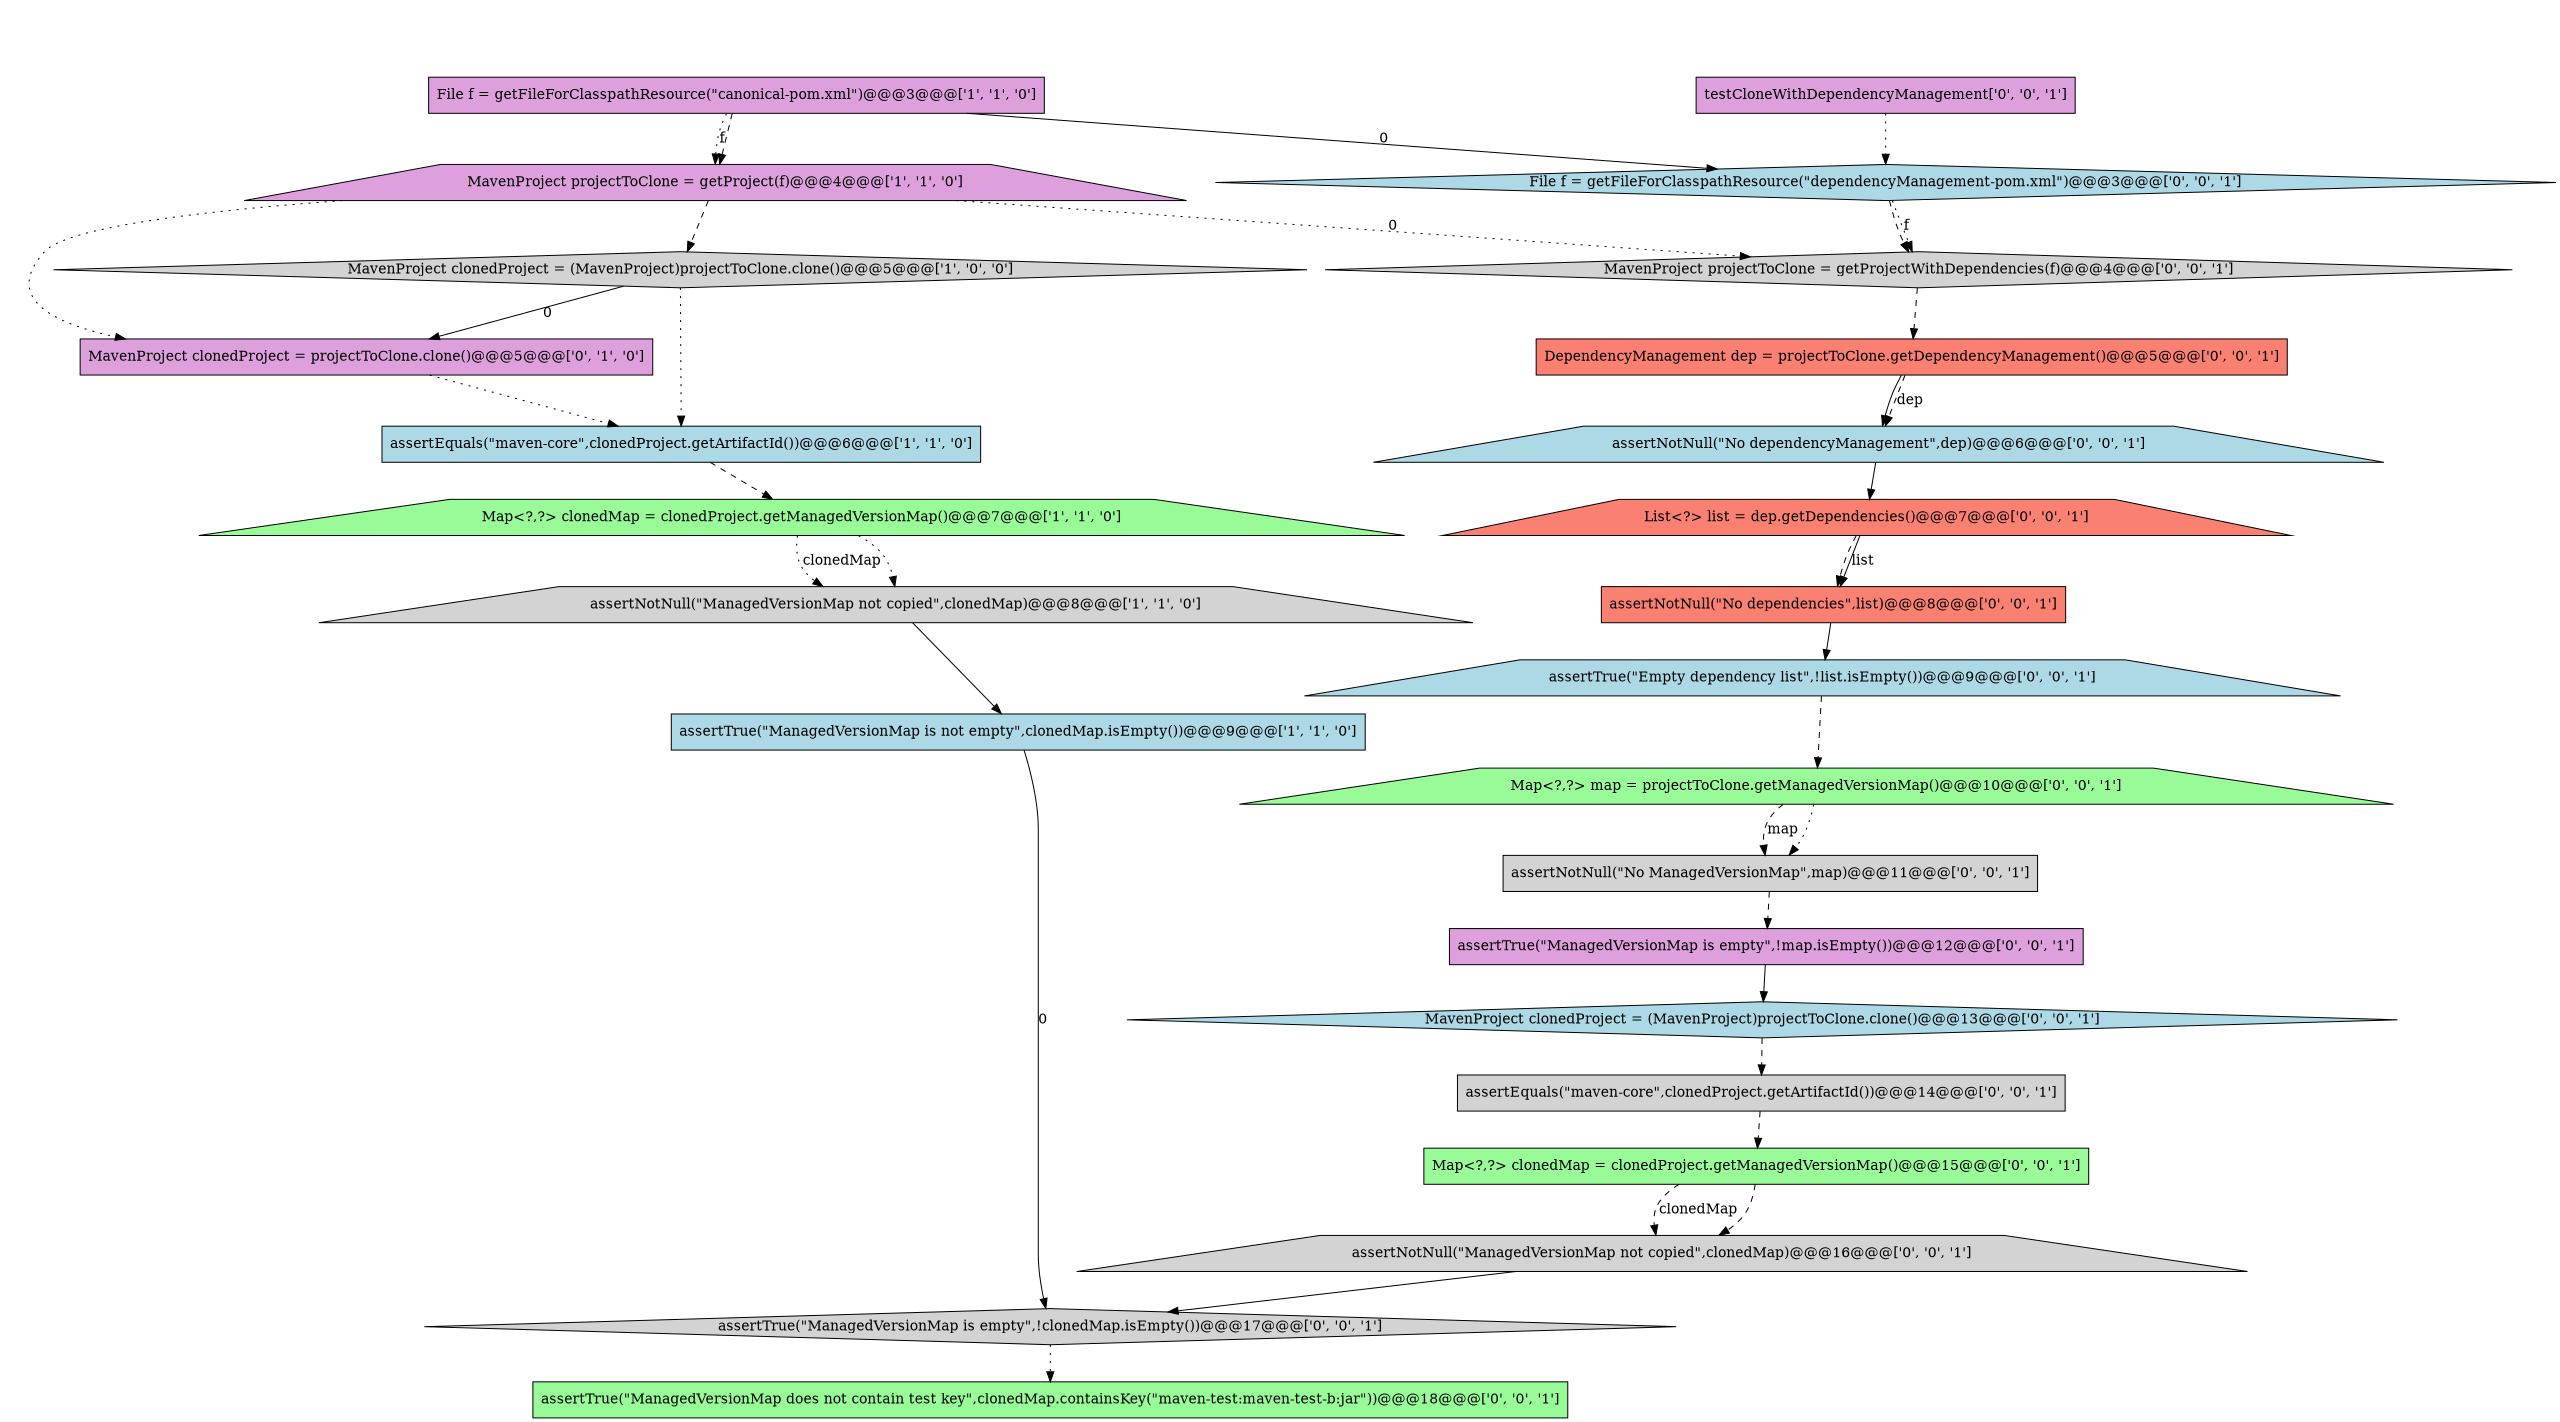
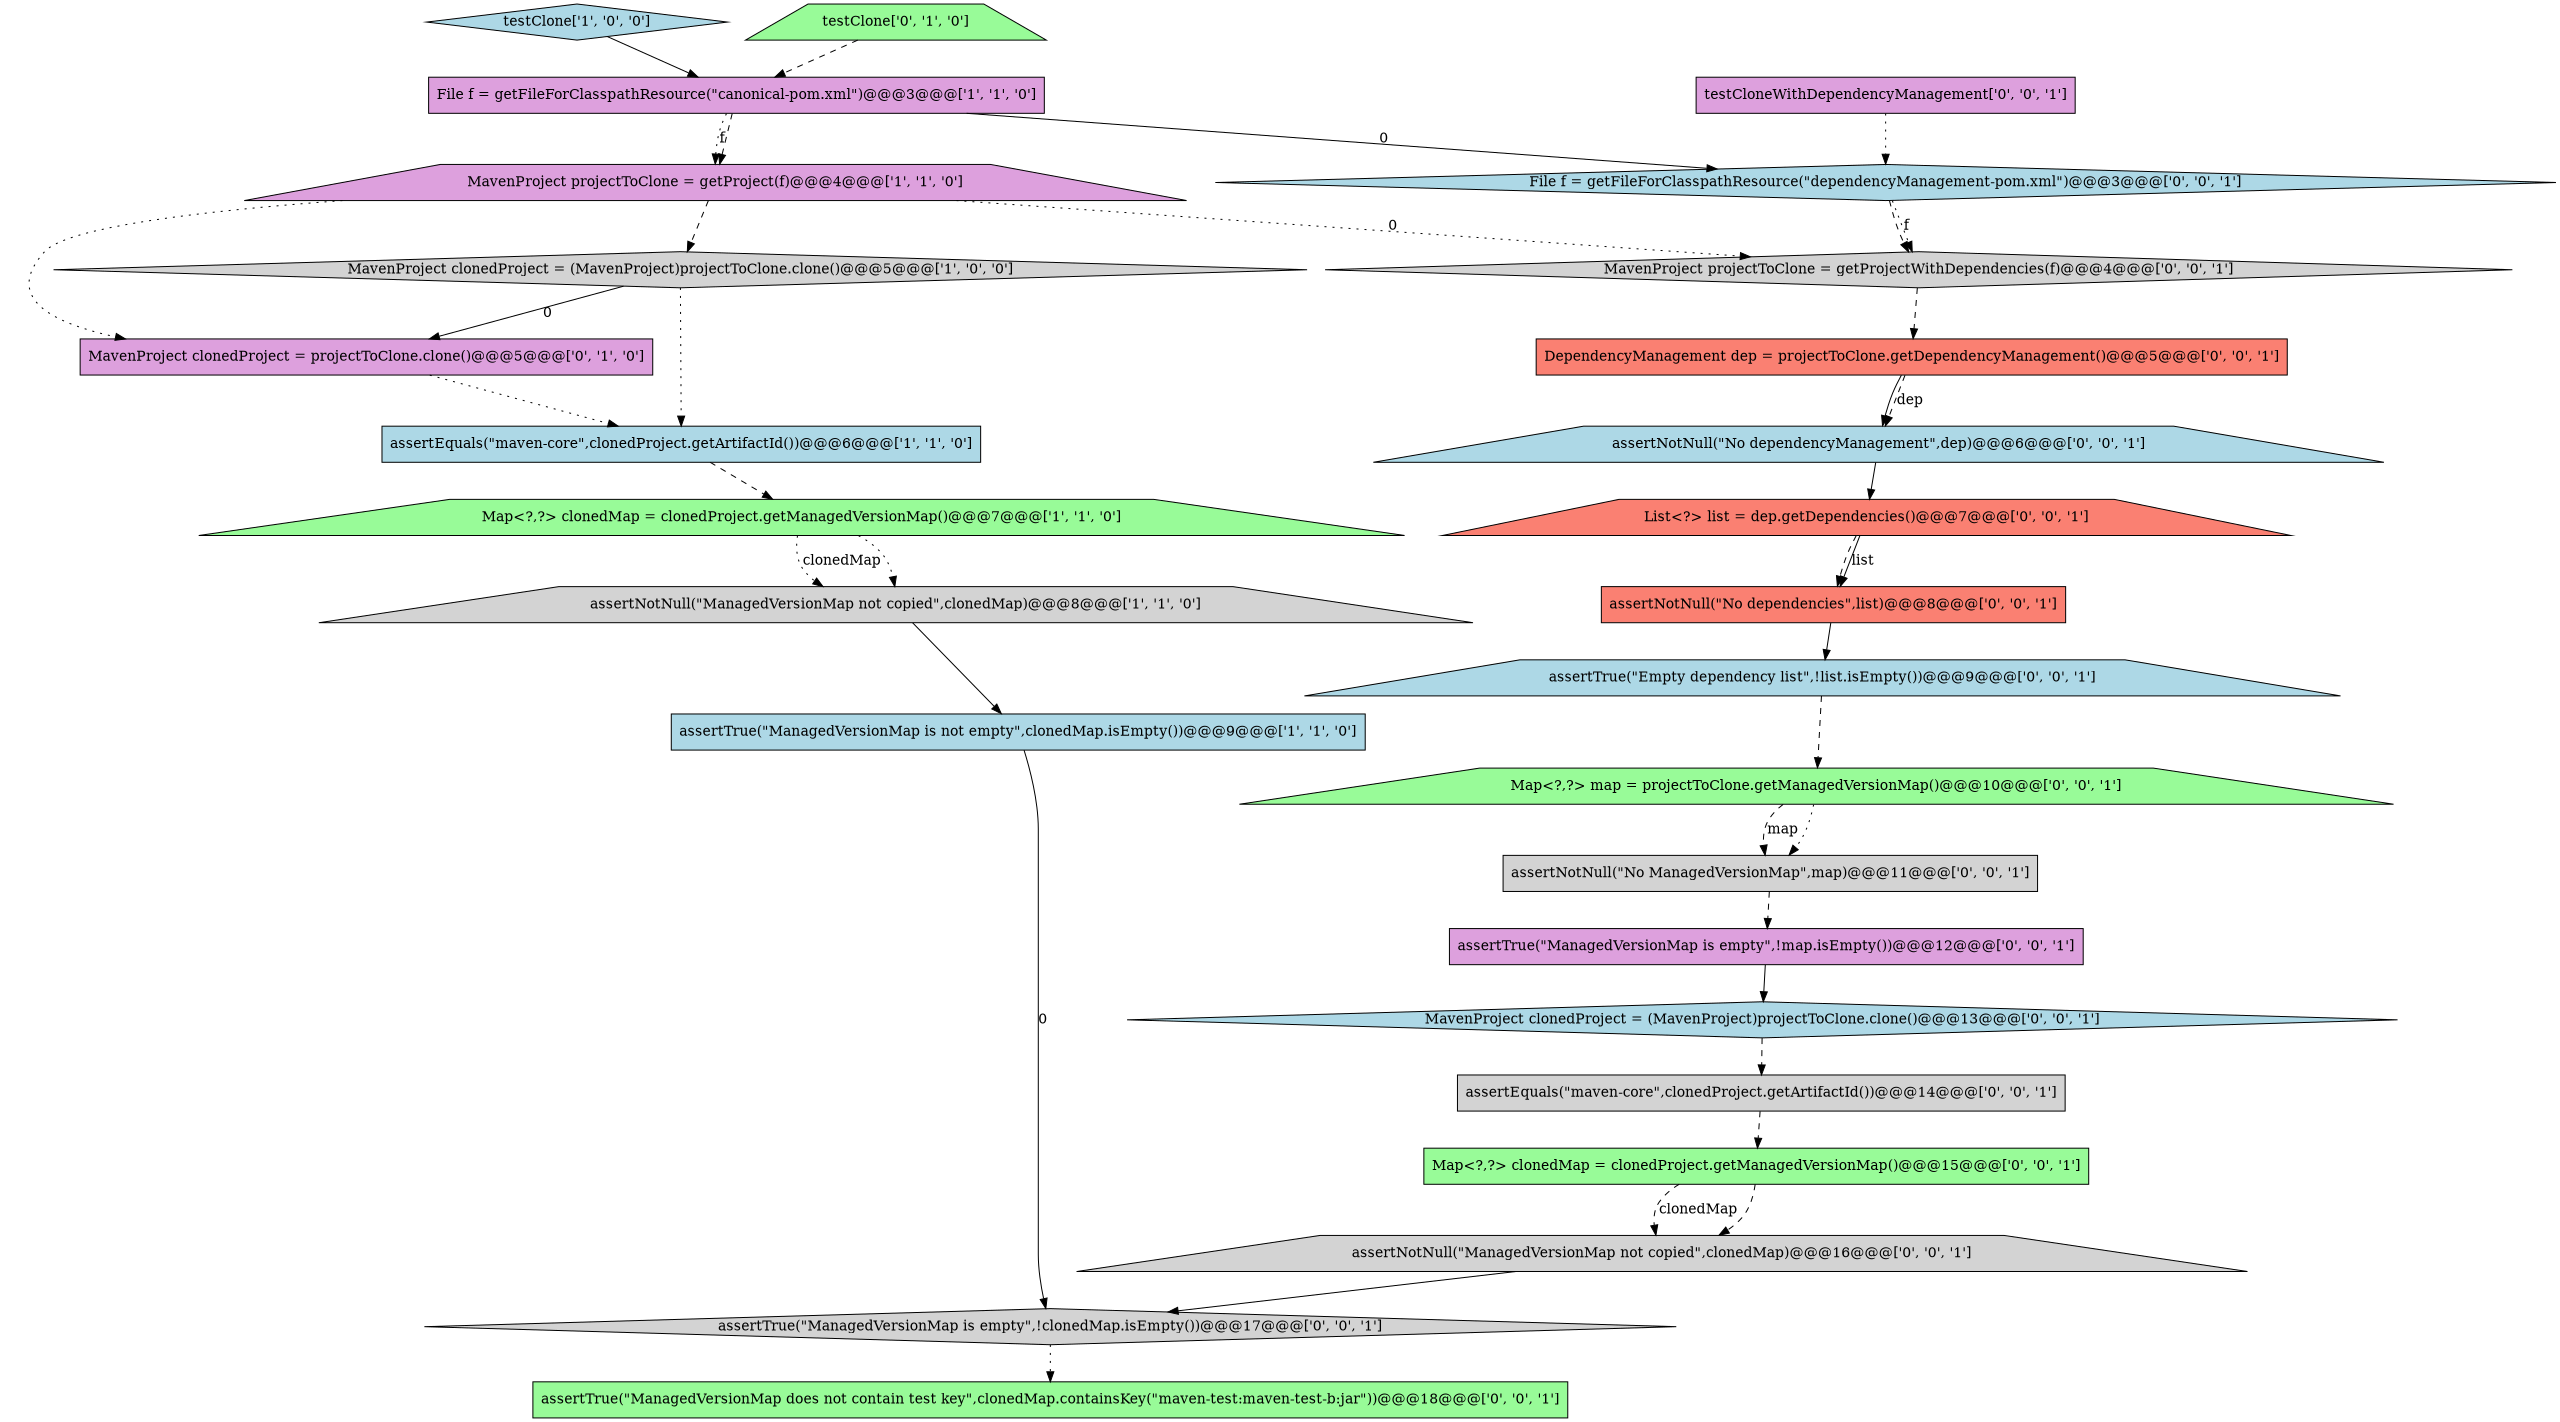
none -> (577, 22)
none -> (896, 22)
